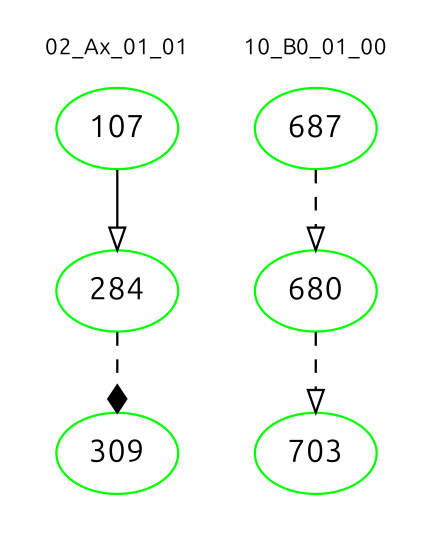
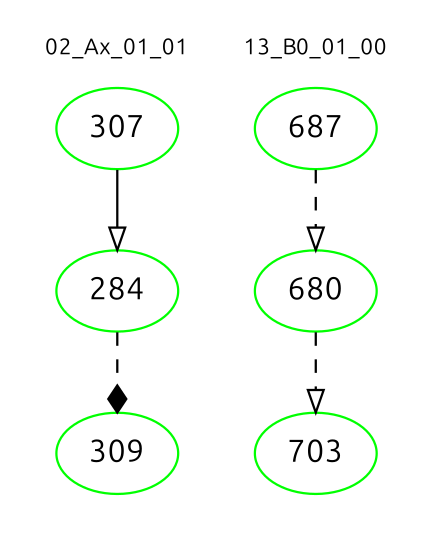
(316, 48) -> (316, 48)
(117, 129) -> (117, 129)
